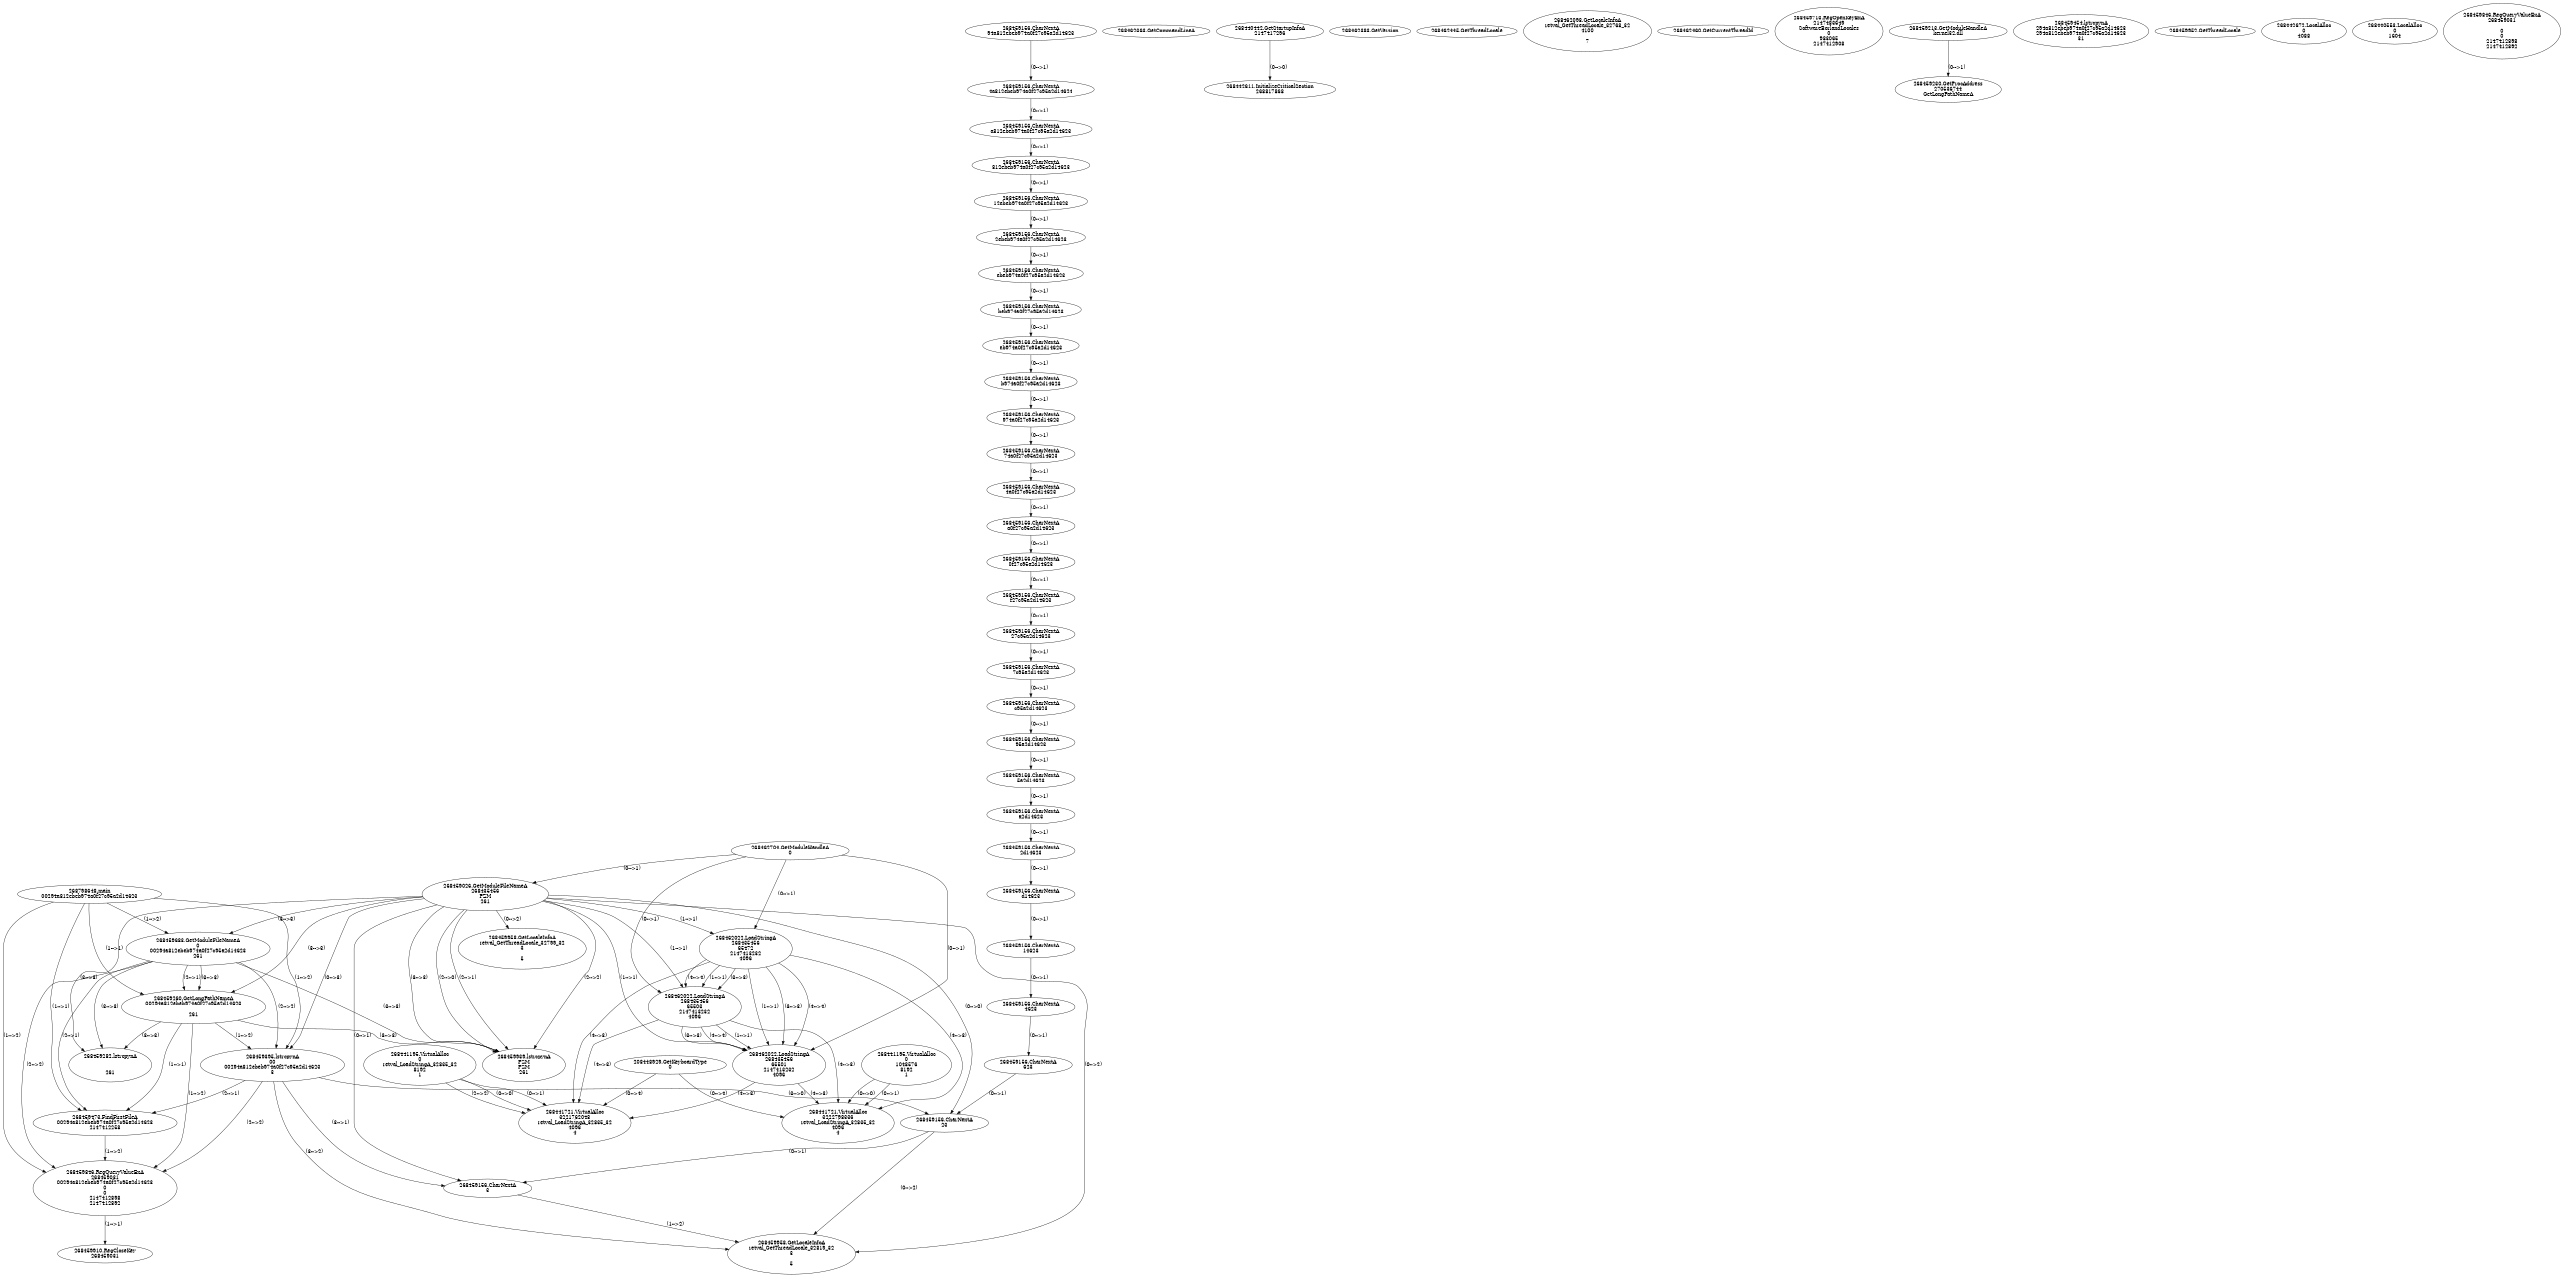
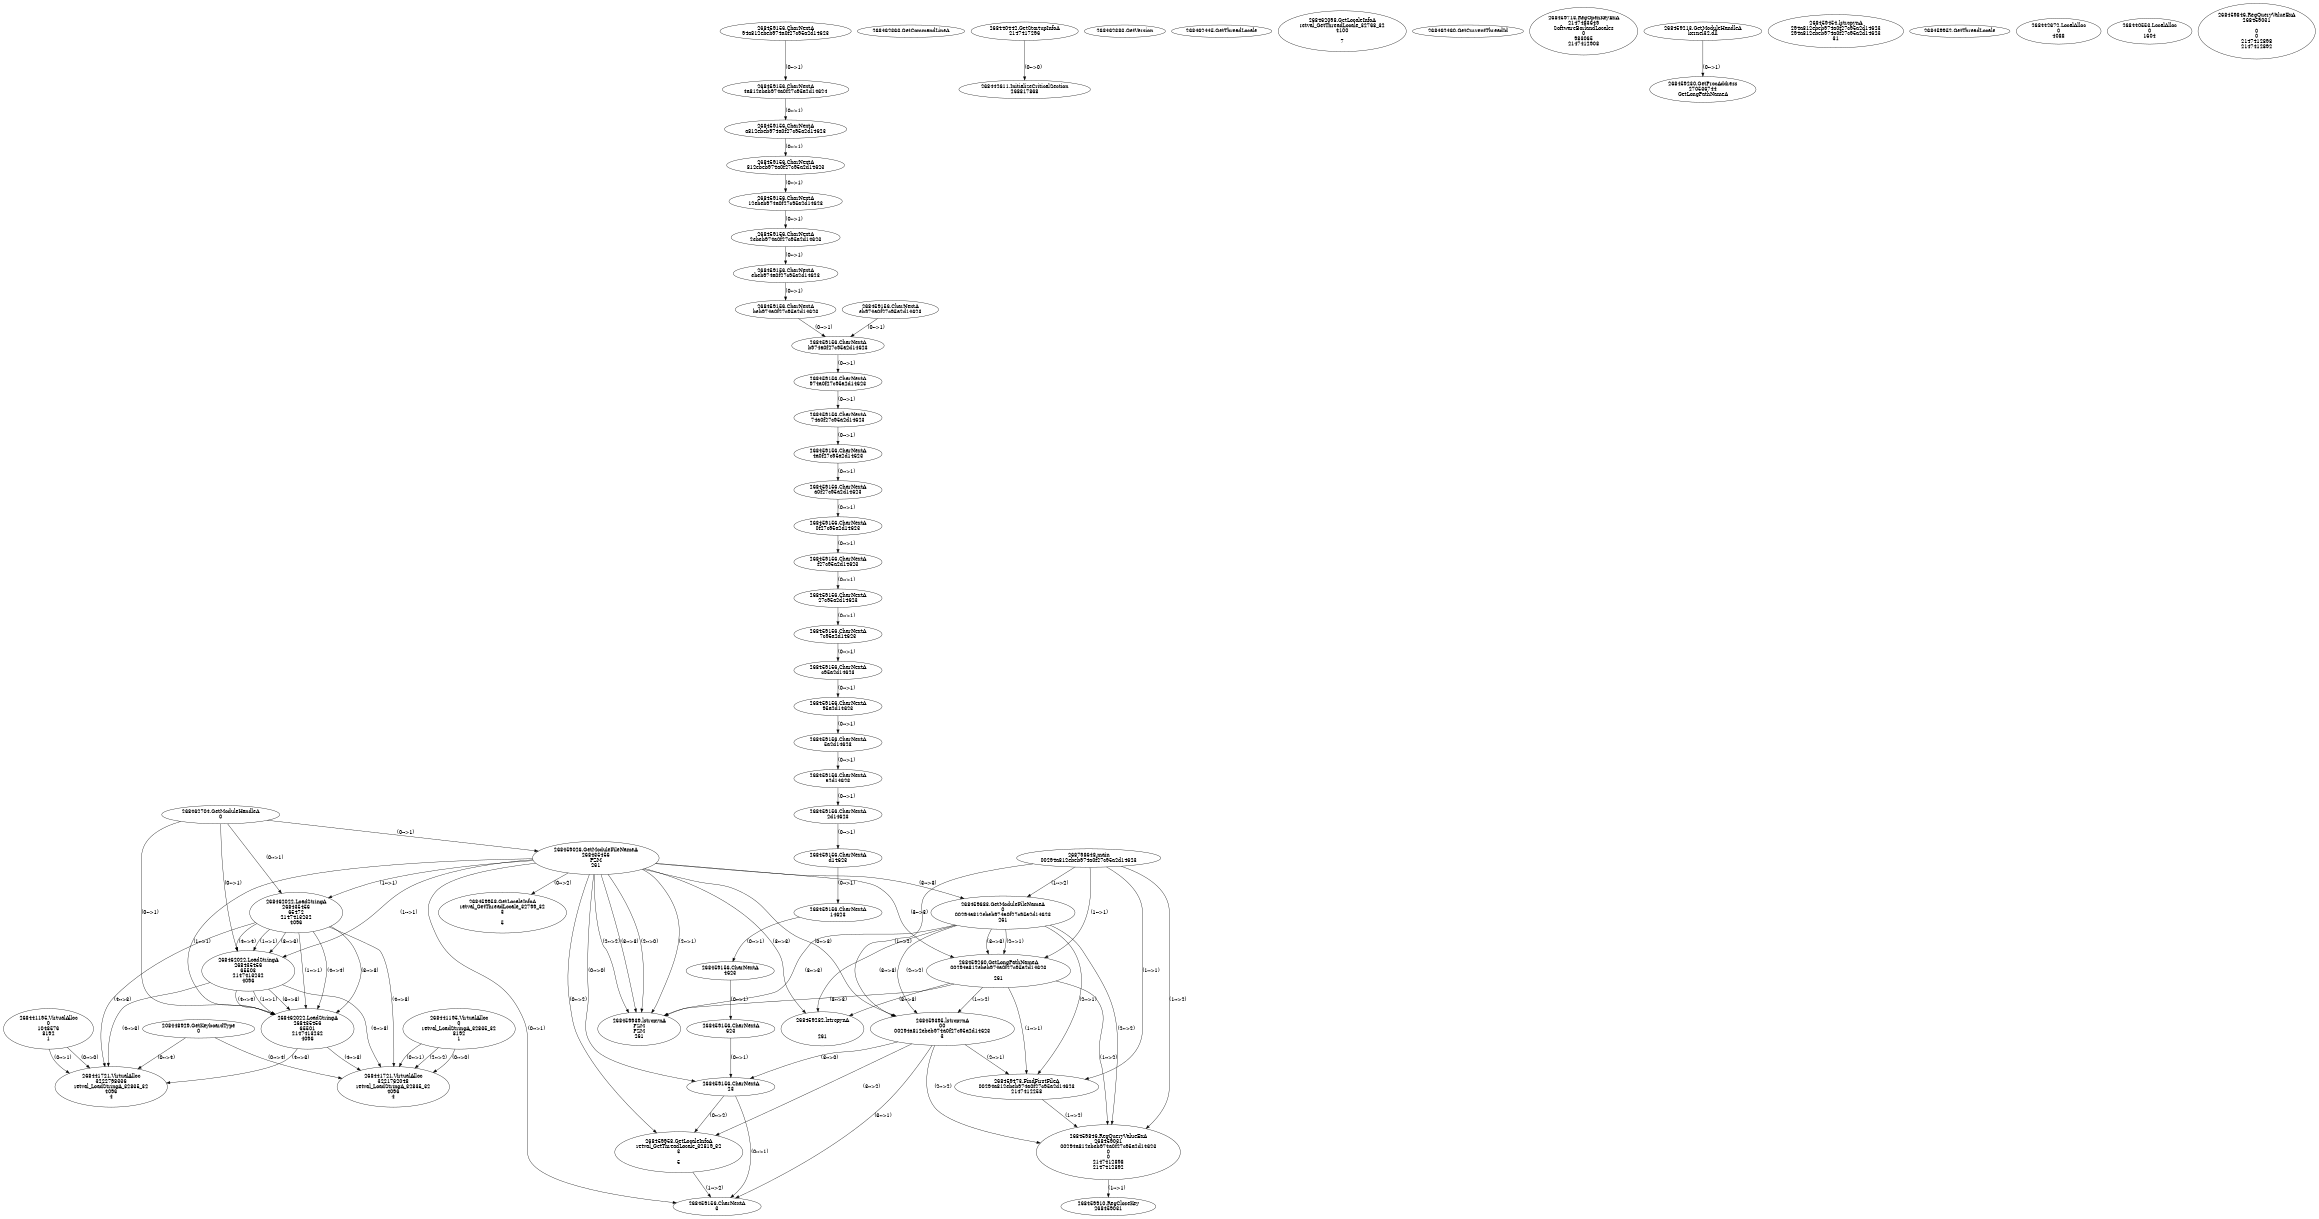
(1031, 326) -> (810, 327)
(627, 1218) -> (701, 1183)
